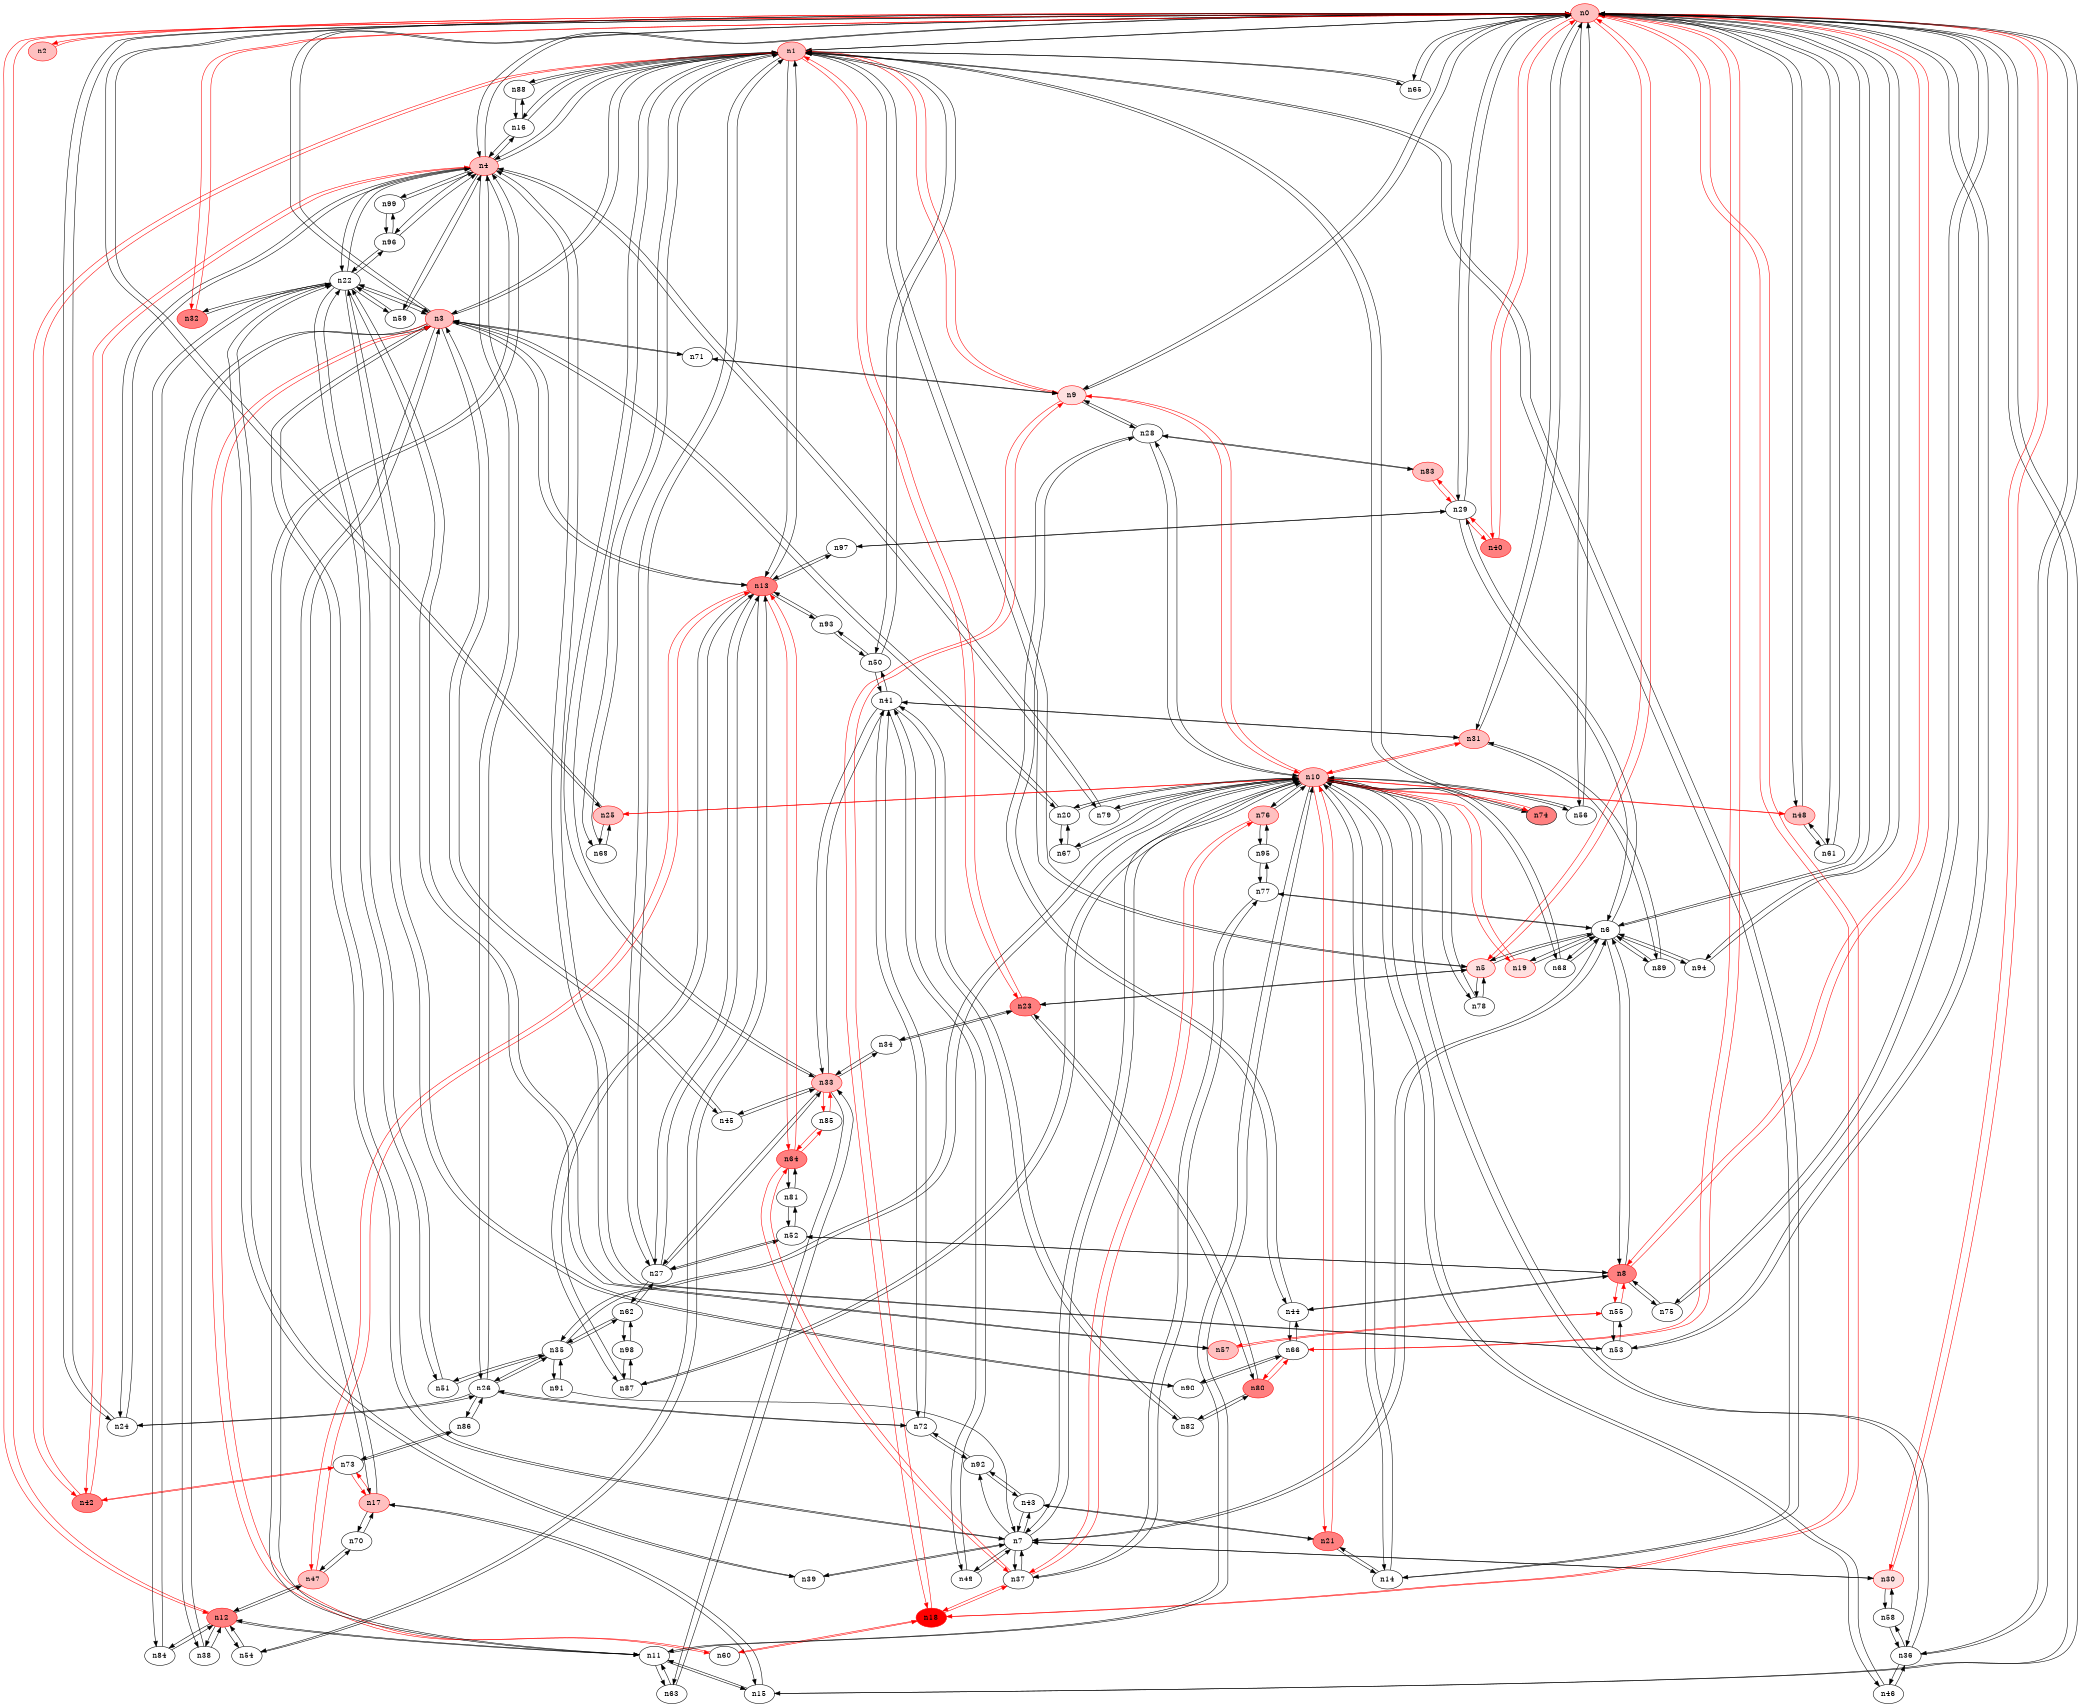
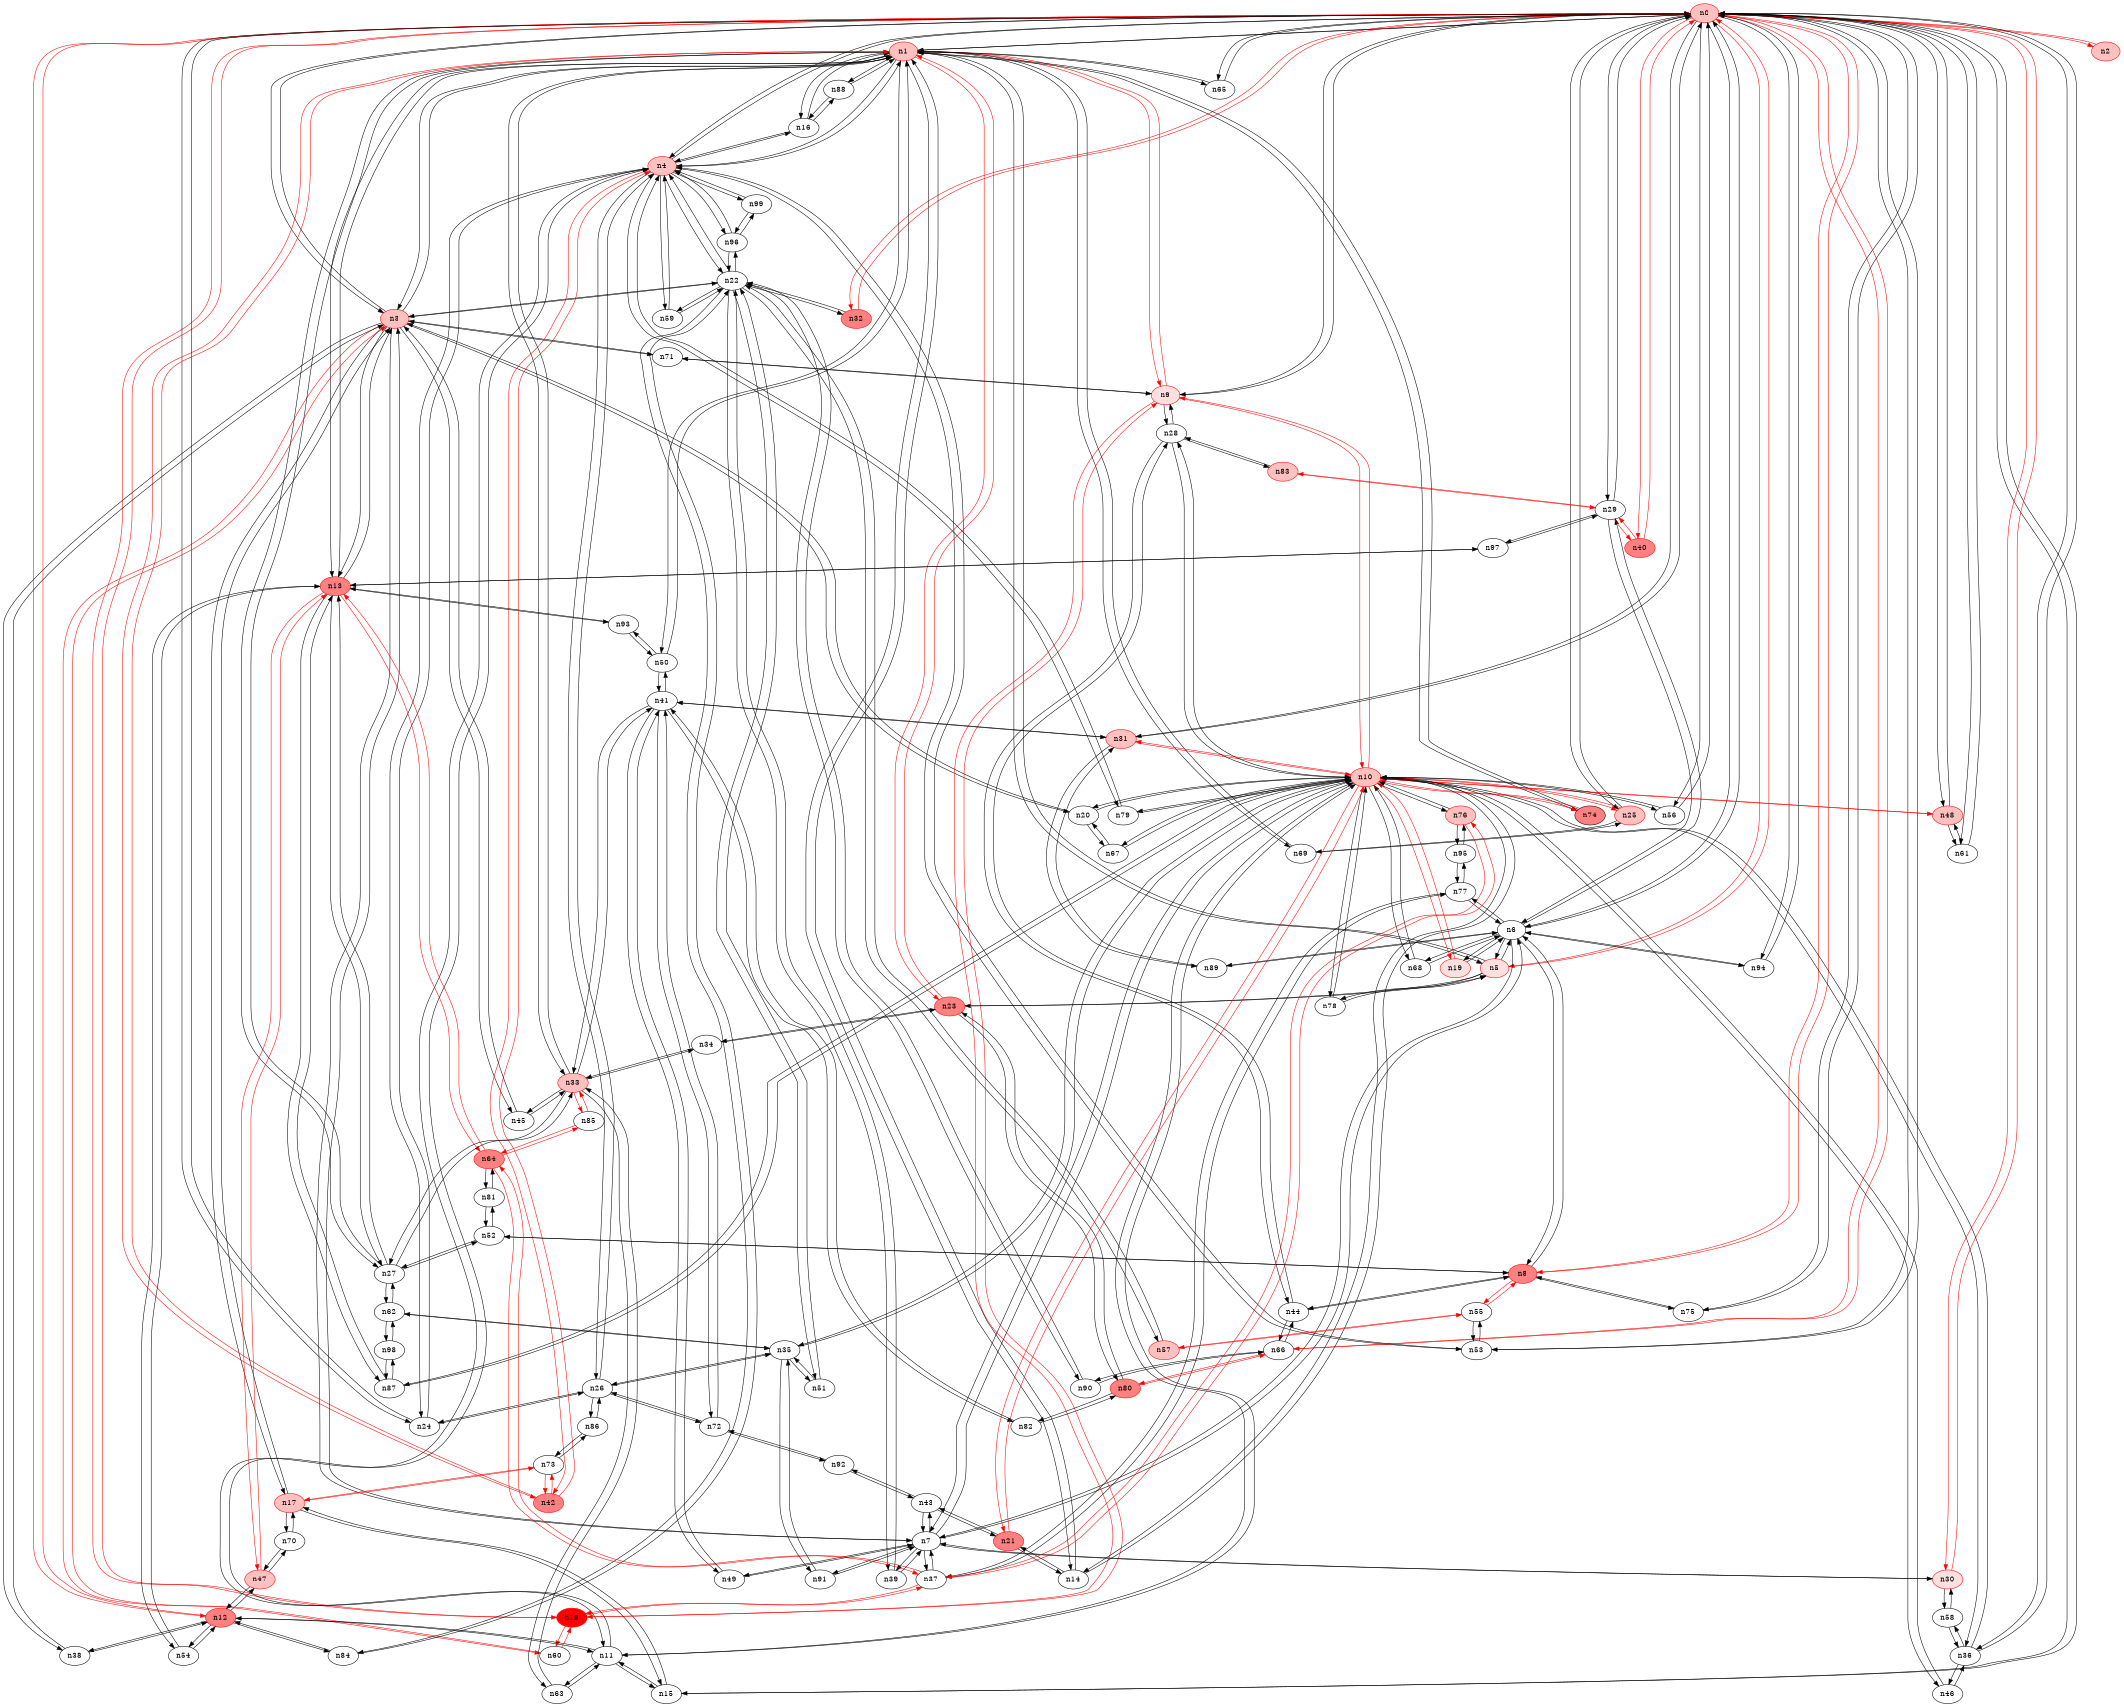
(990, 1510) -> (875, 1558)
